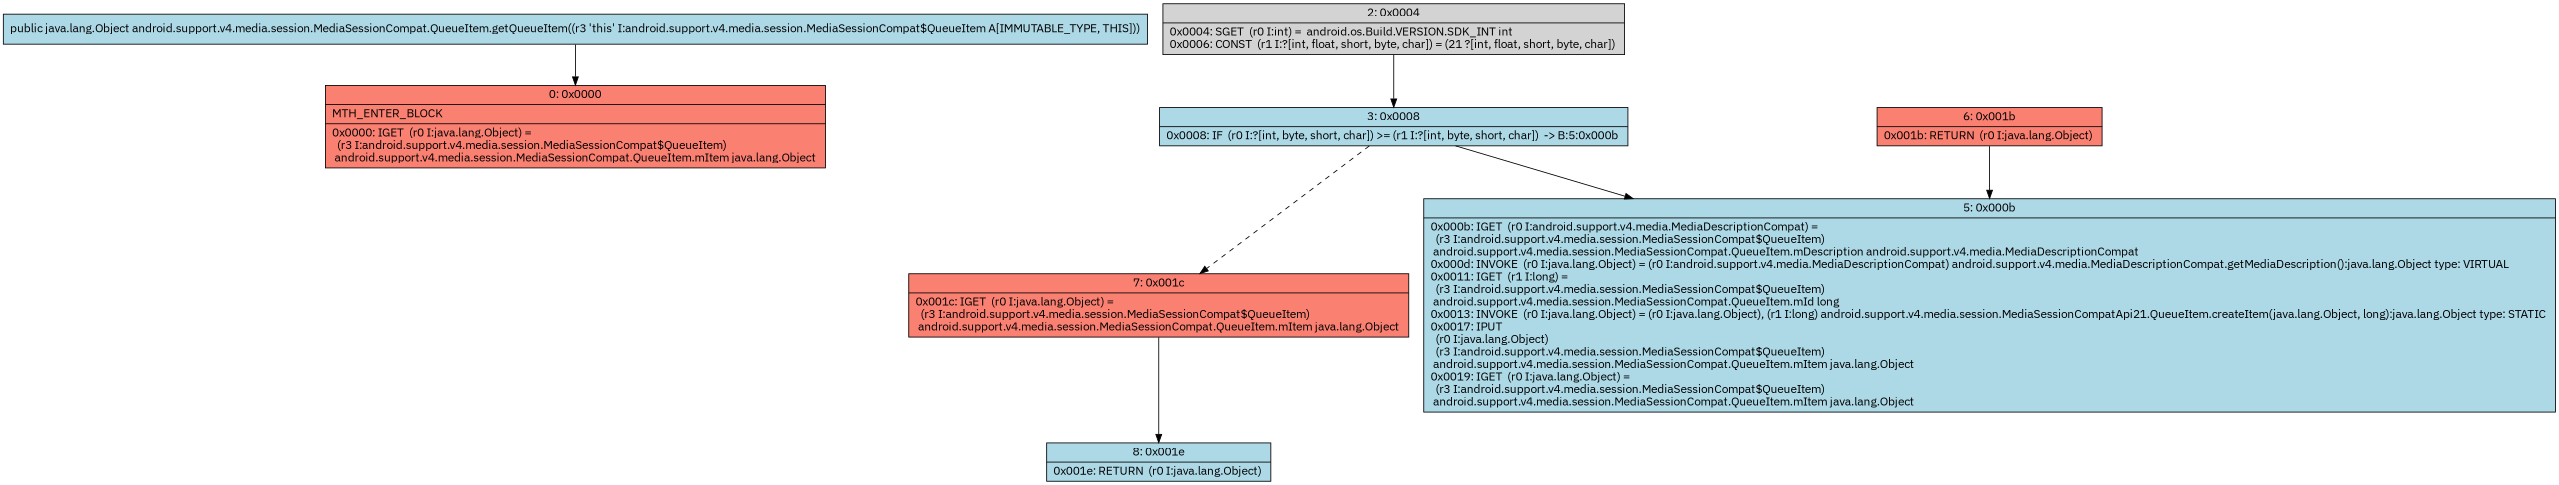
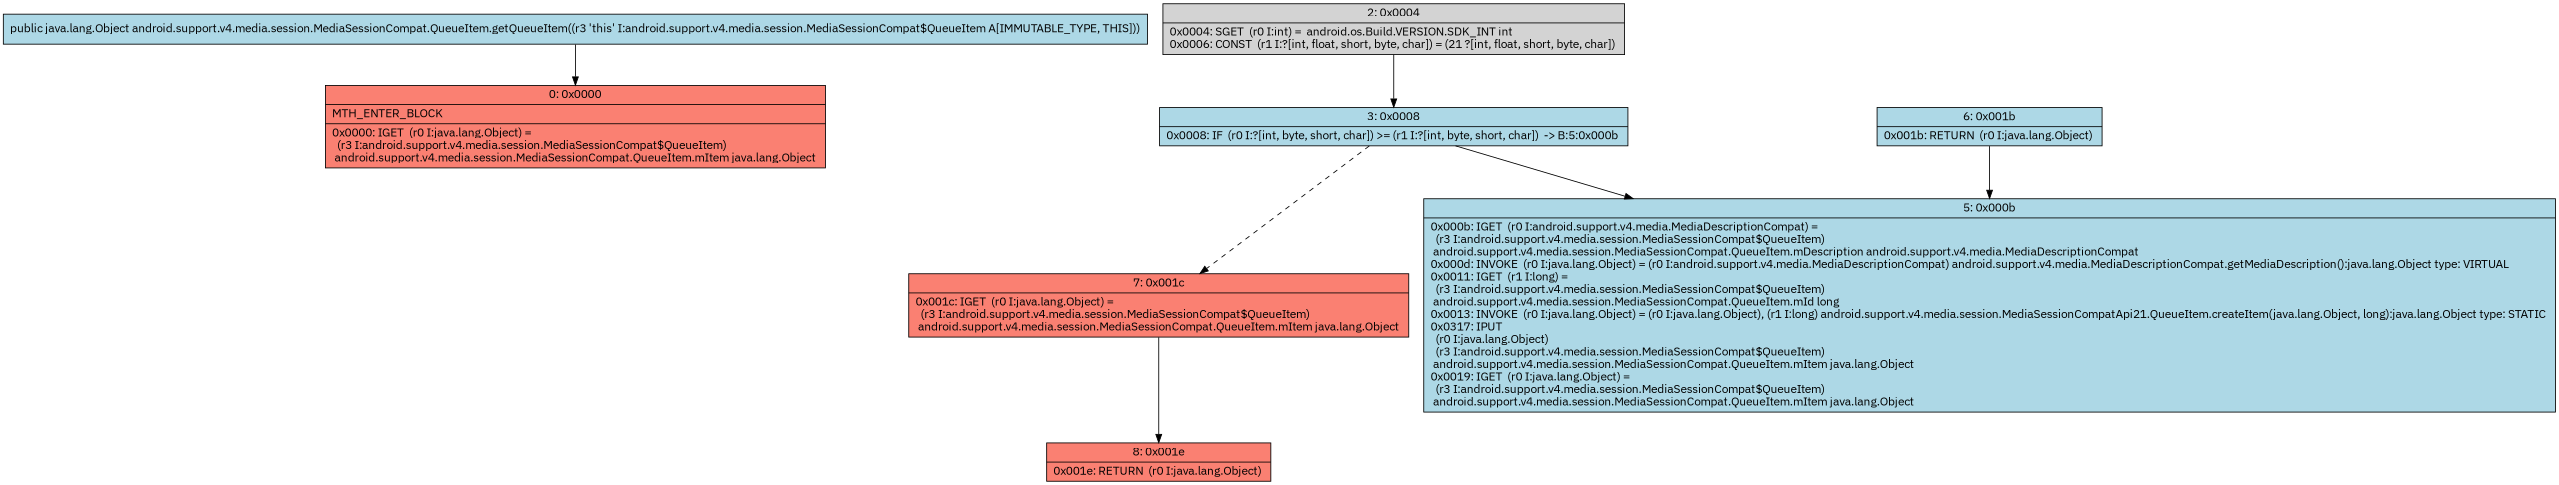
(1990, 127) -> (1990, 127)
(1469, 327) -> (1469, 327)
(1159, 462) -> (1159, 462)
